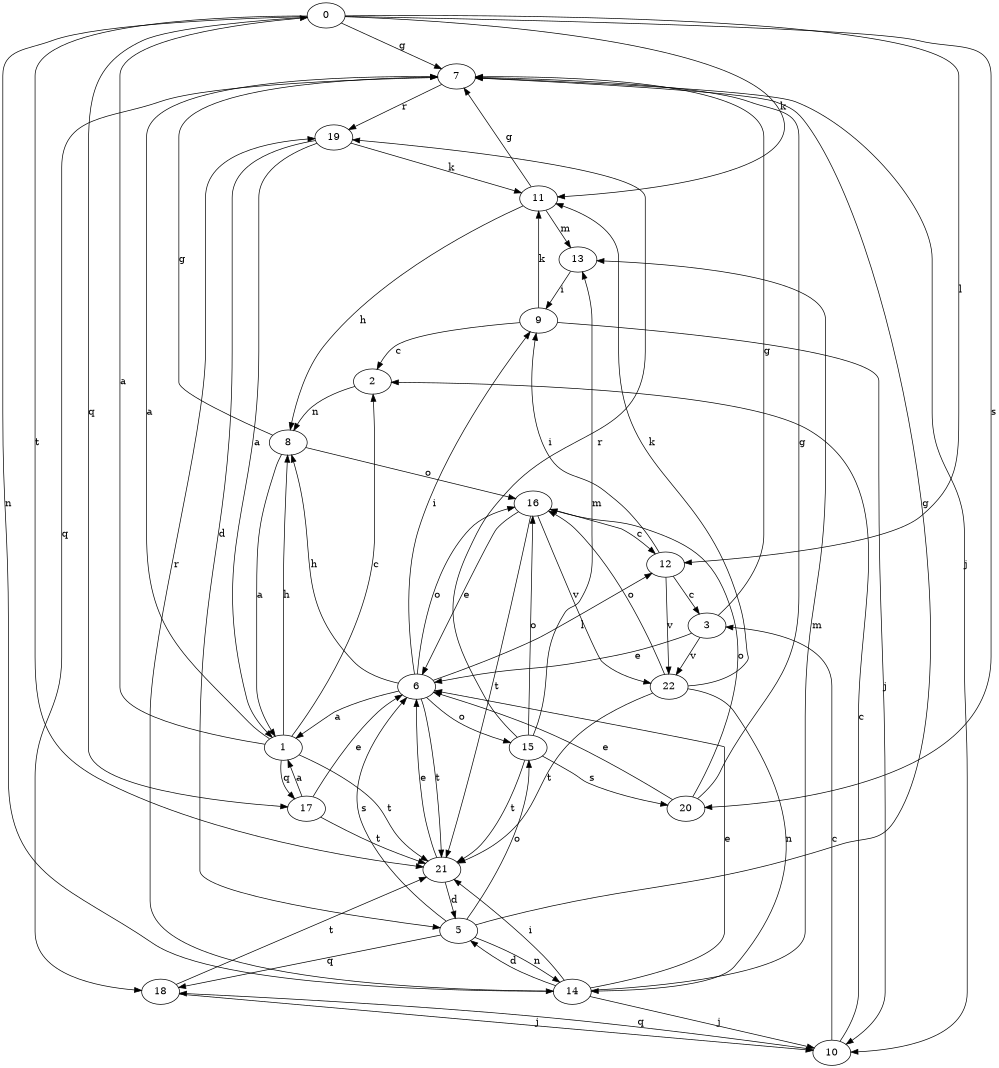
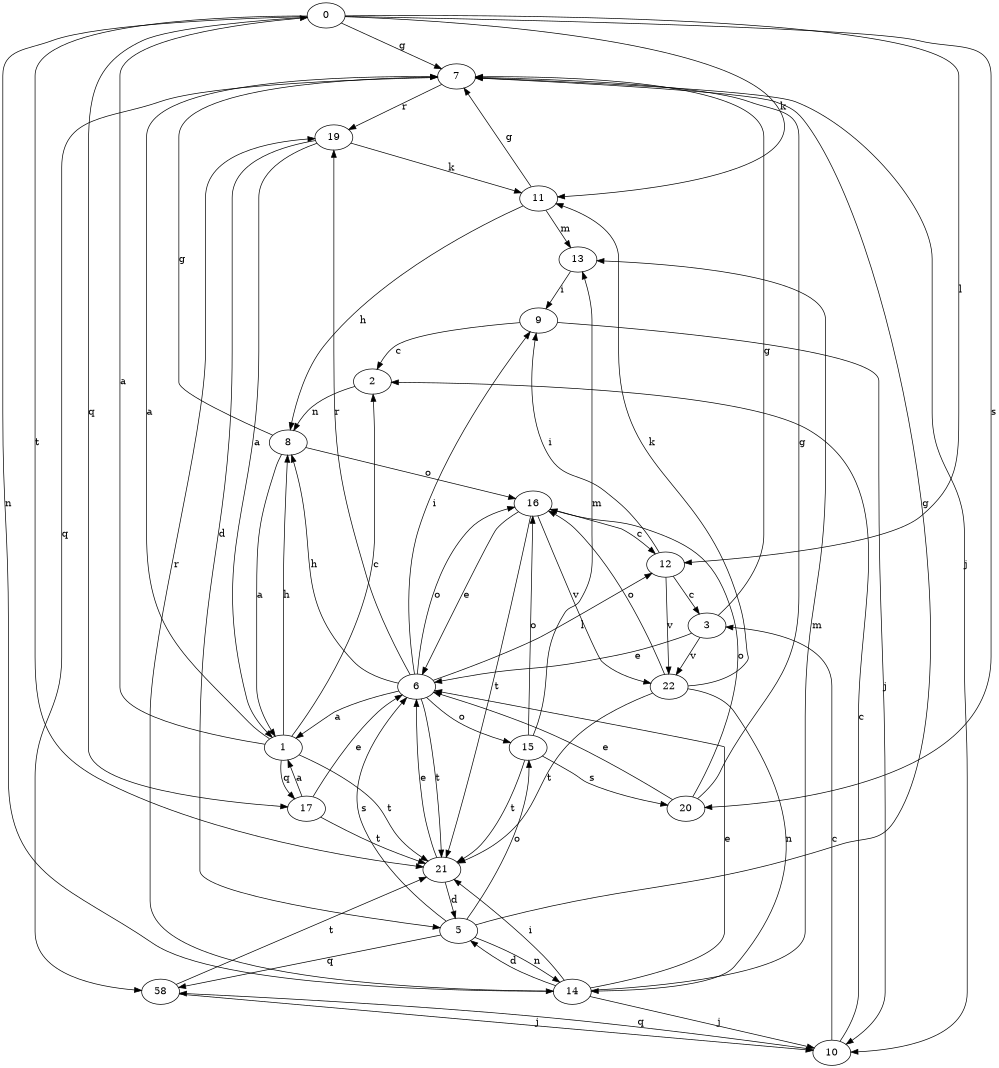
(539, 263) -> none
(643, 370) -> (335, 422)
(161, 992) -> (161, 992)
